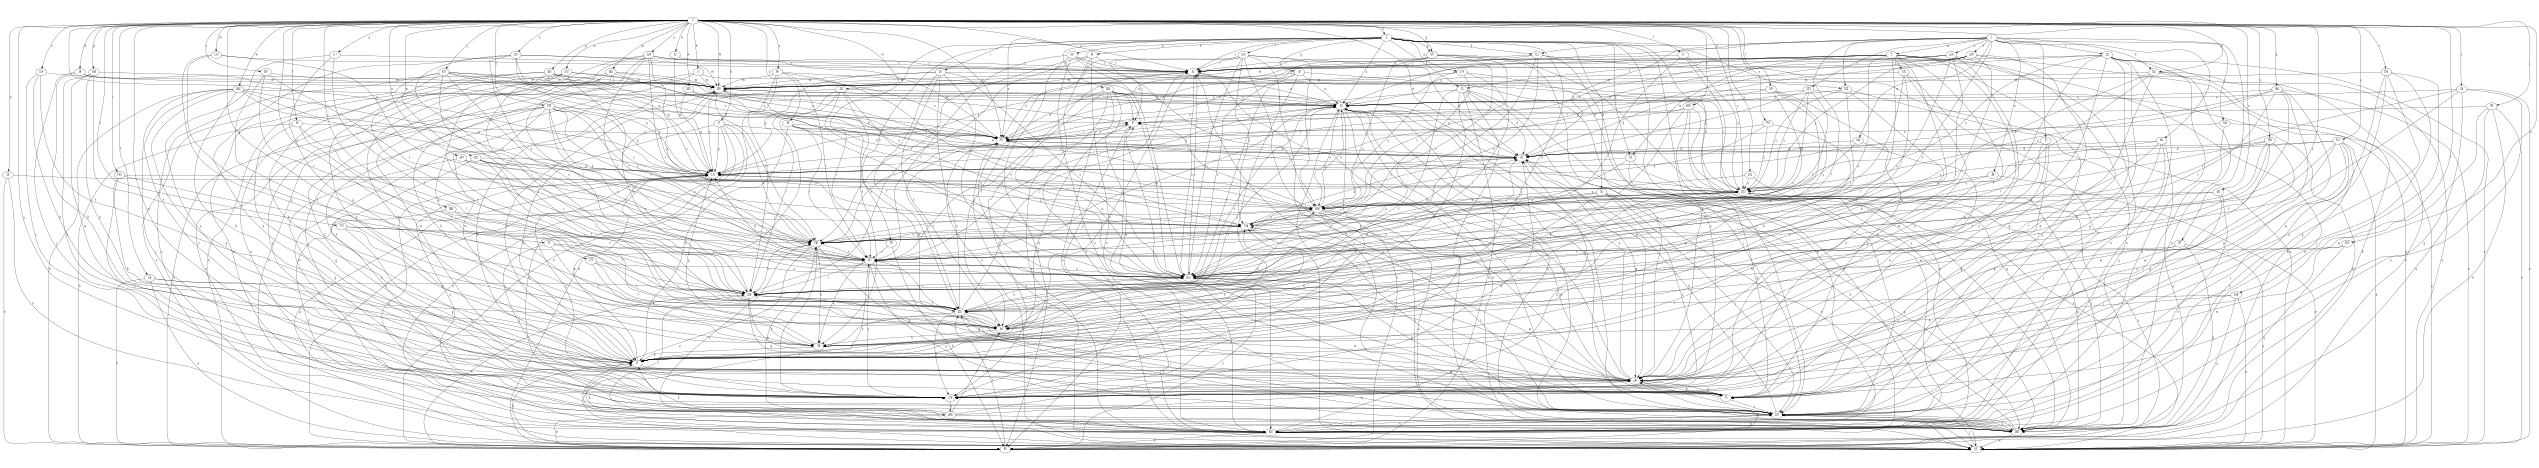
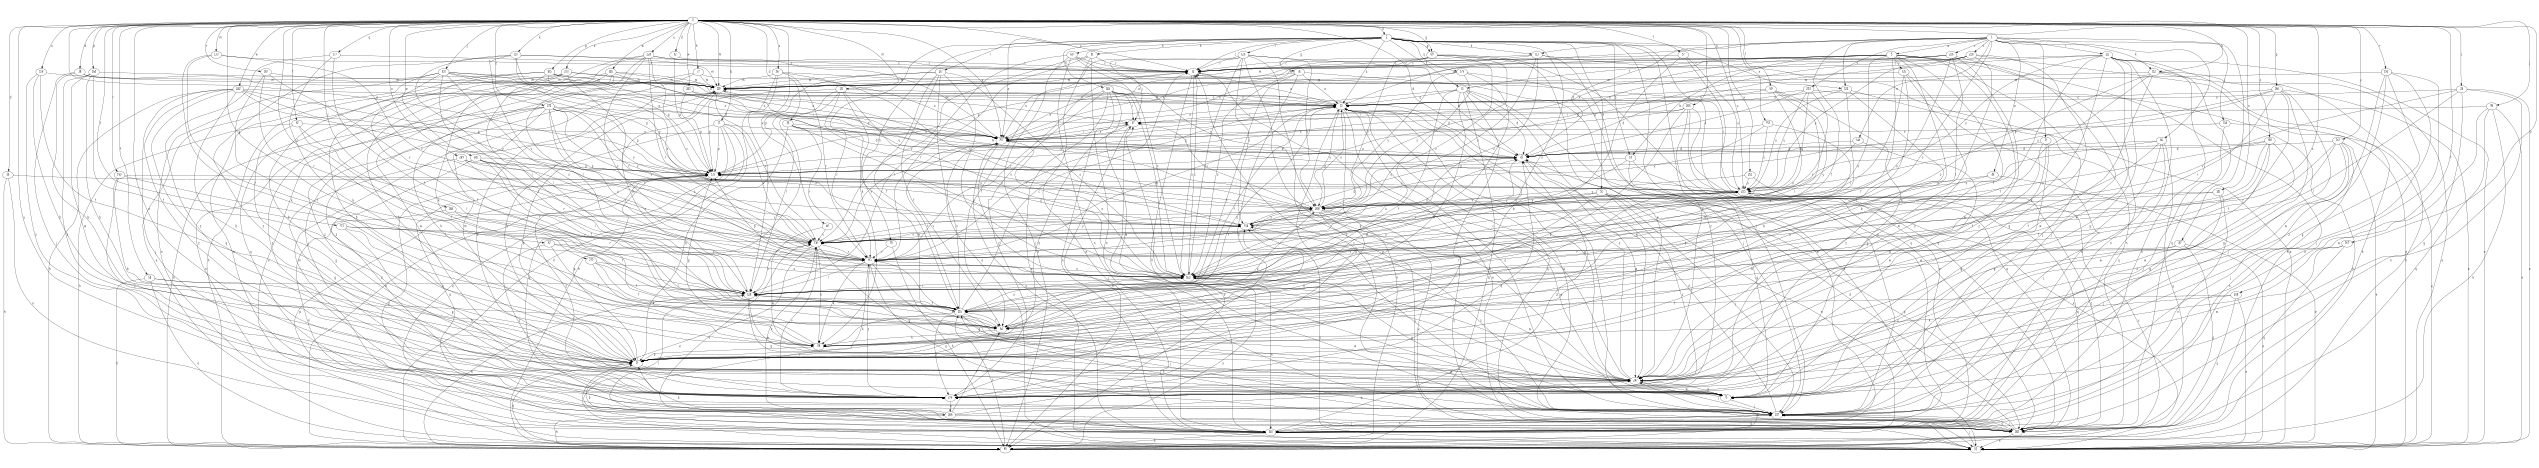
(1655, 74) -> (1403, 99)
(1440, 85) -> none
(2041, 163) -> none
none -> (828, 226)
(1039, 314) -> (1224, 303)
